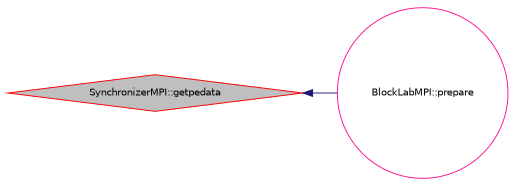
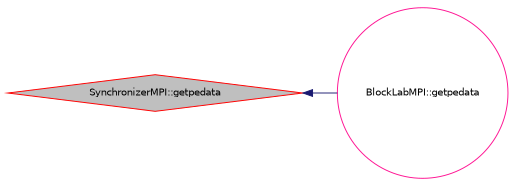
(423, 93) -> (423, 93)
